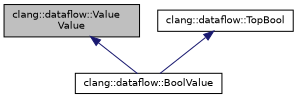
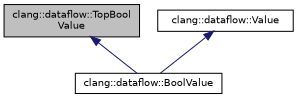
(72, 21) -> (72, 21)
(225, 21) -> (225, 21)
